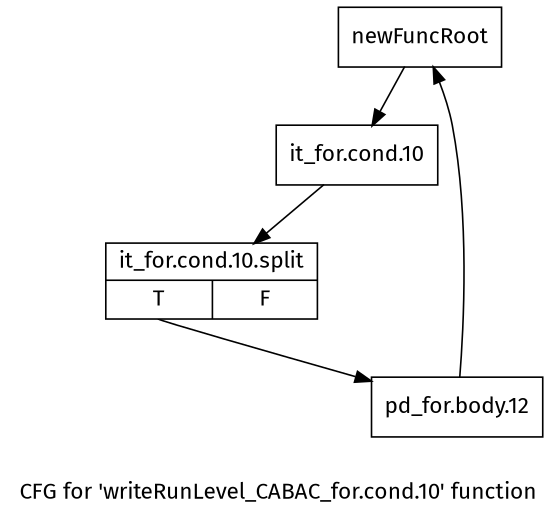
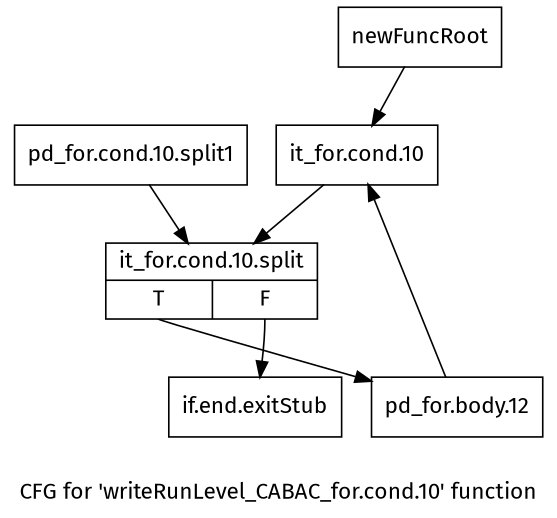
none -> (131, 155)
(463, 228) -> (410, 289)
none -> (255, 407)
